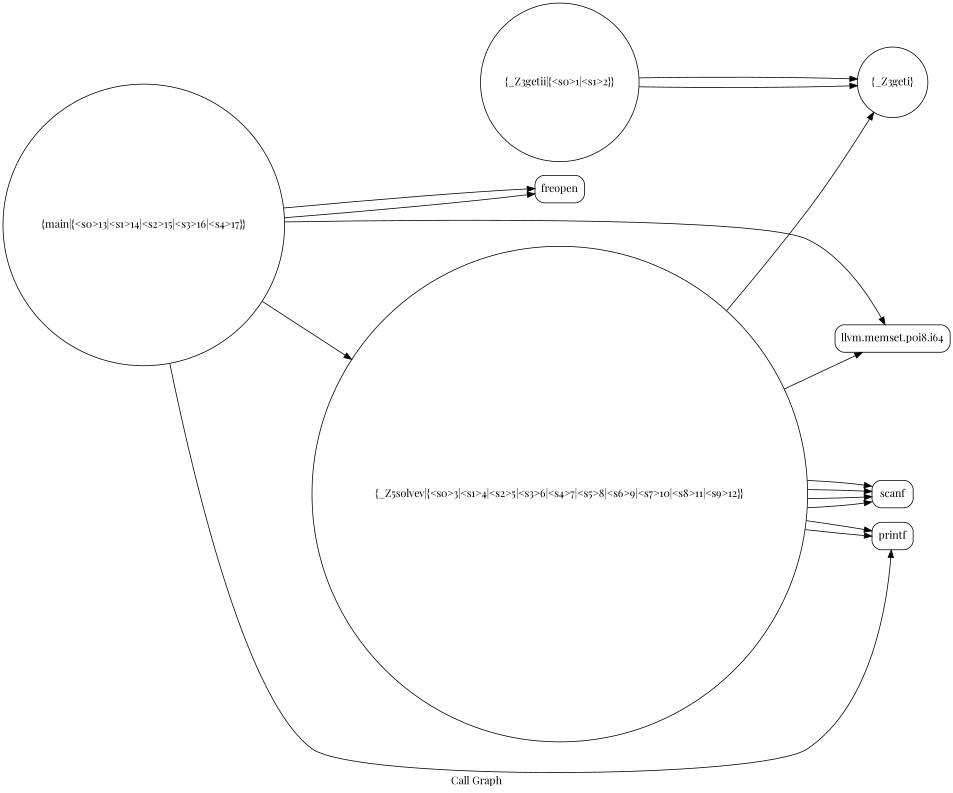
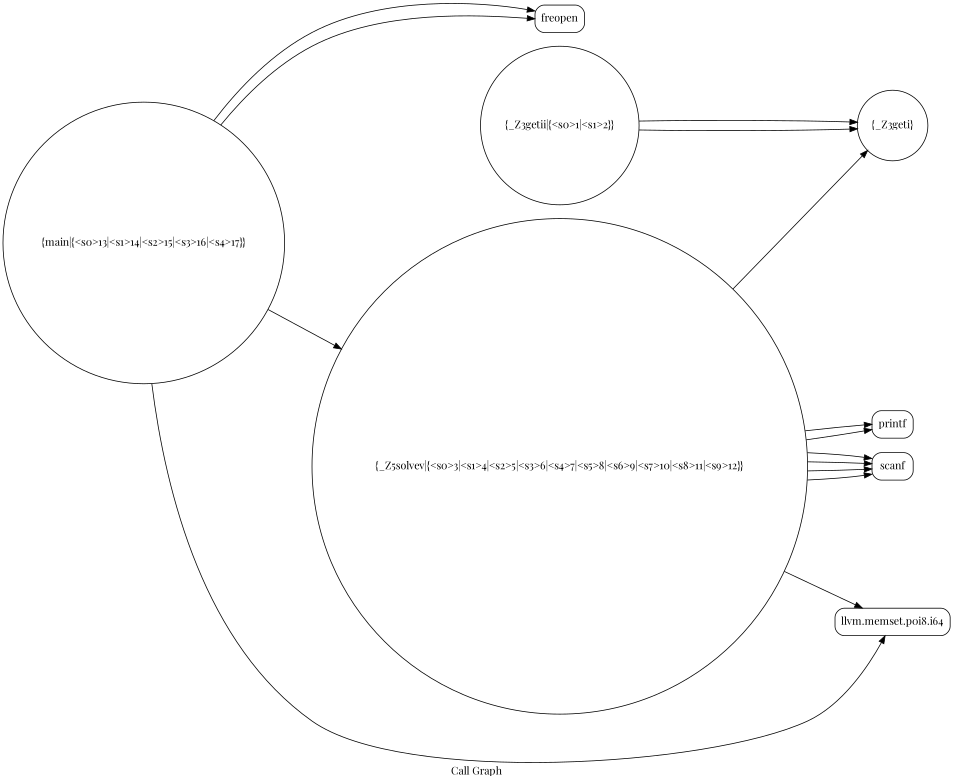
(459, 770) -> none
